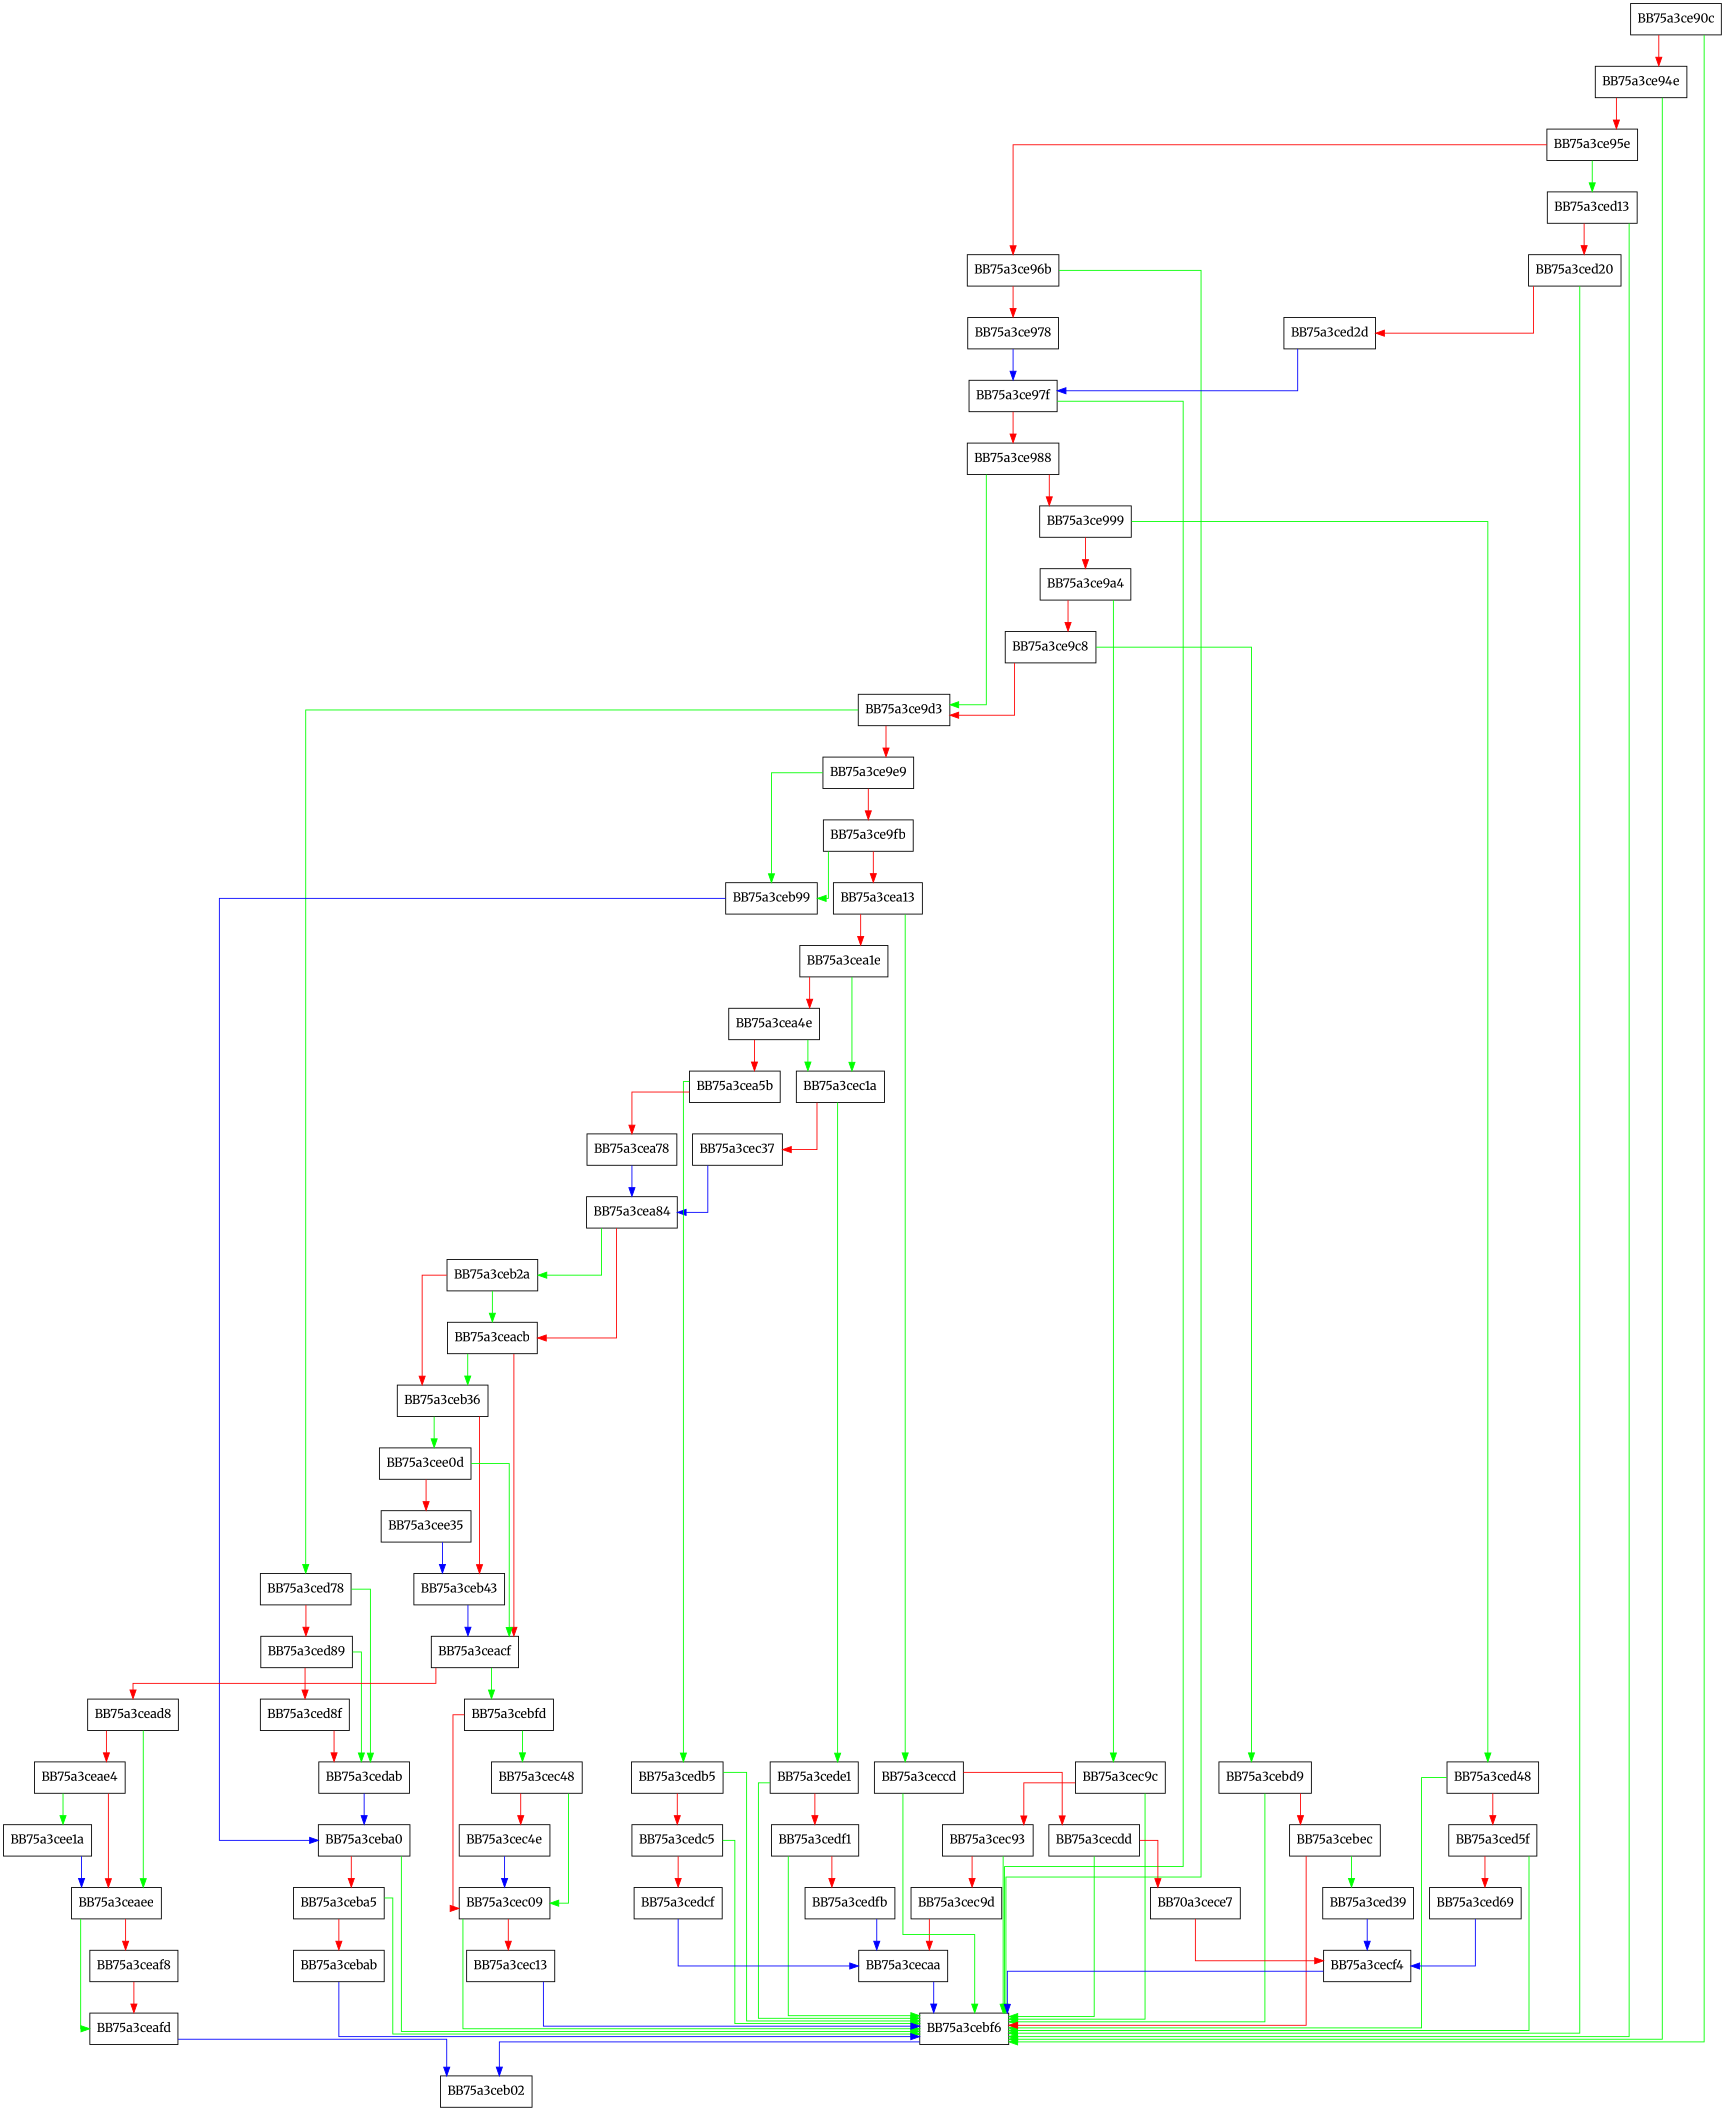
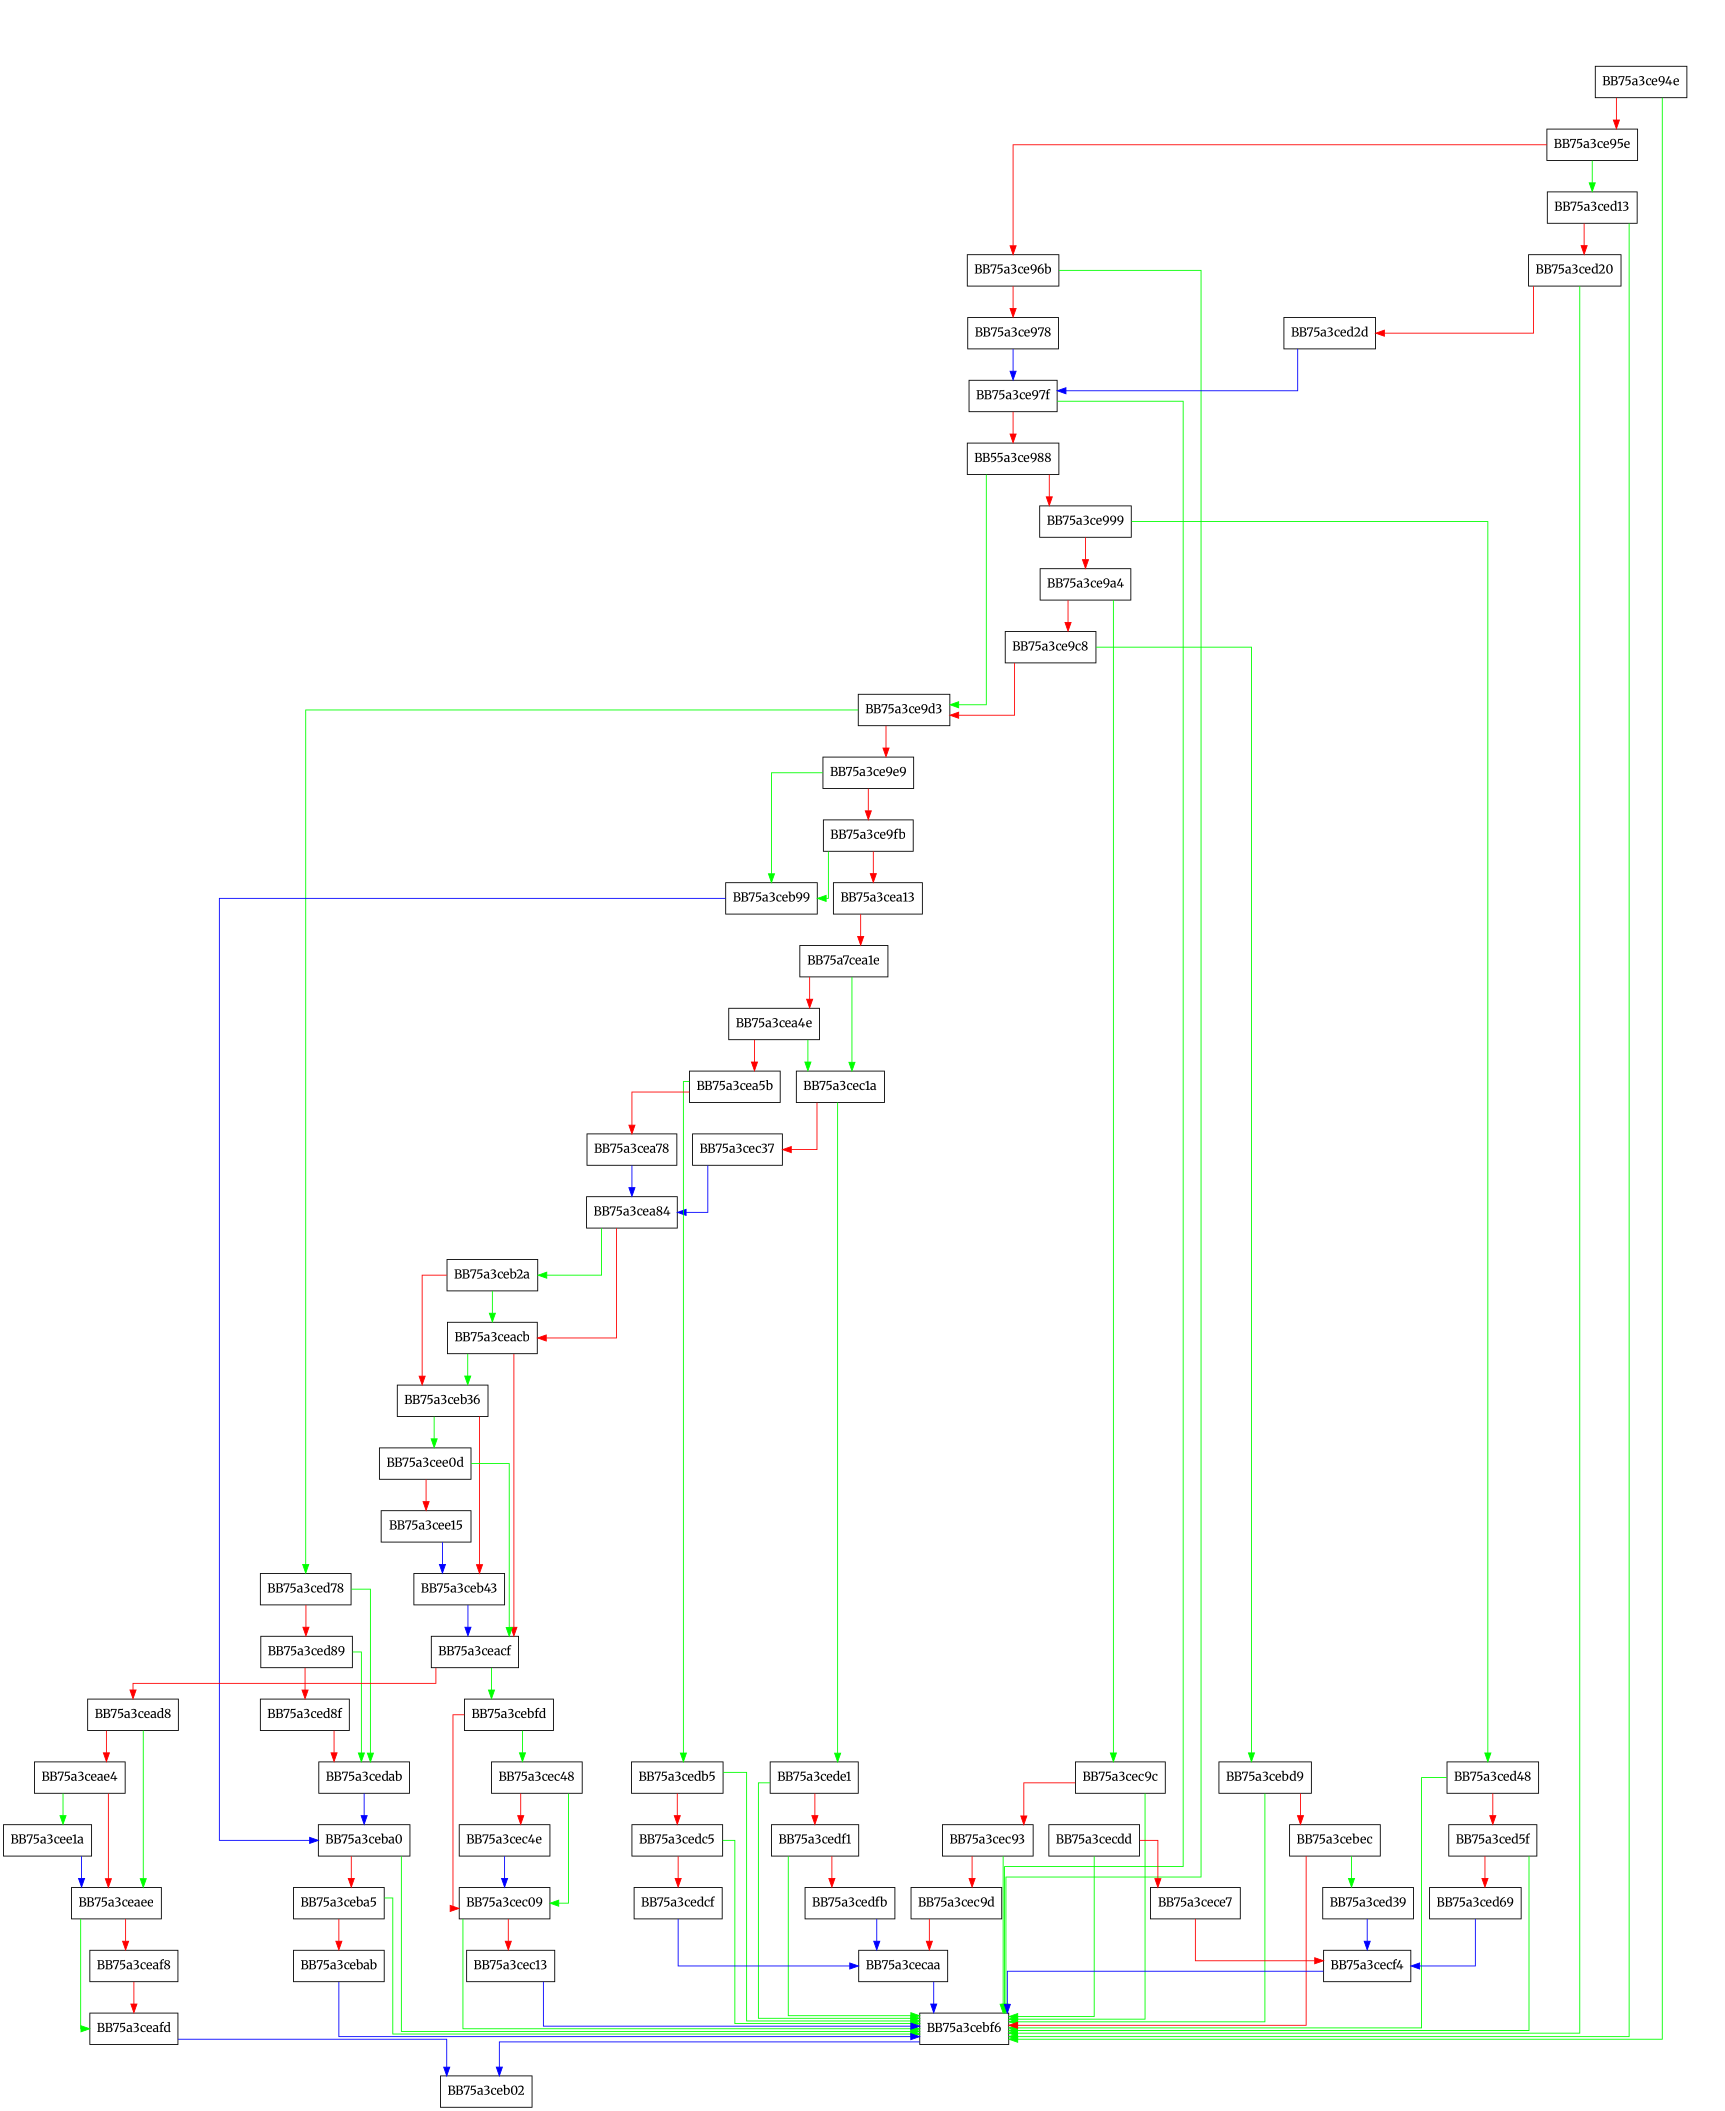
(1676, 19) -> none
(1013, 459) -> (1013, 459)
(844, 961) -> (844, 961)
(426, 1526) -> (426, 1526)
(919, 1778) -> none
(1195, 1903) -> (1195, 1903)
